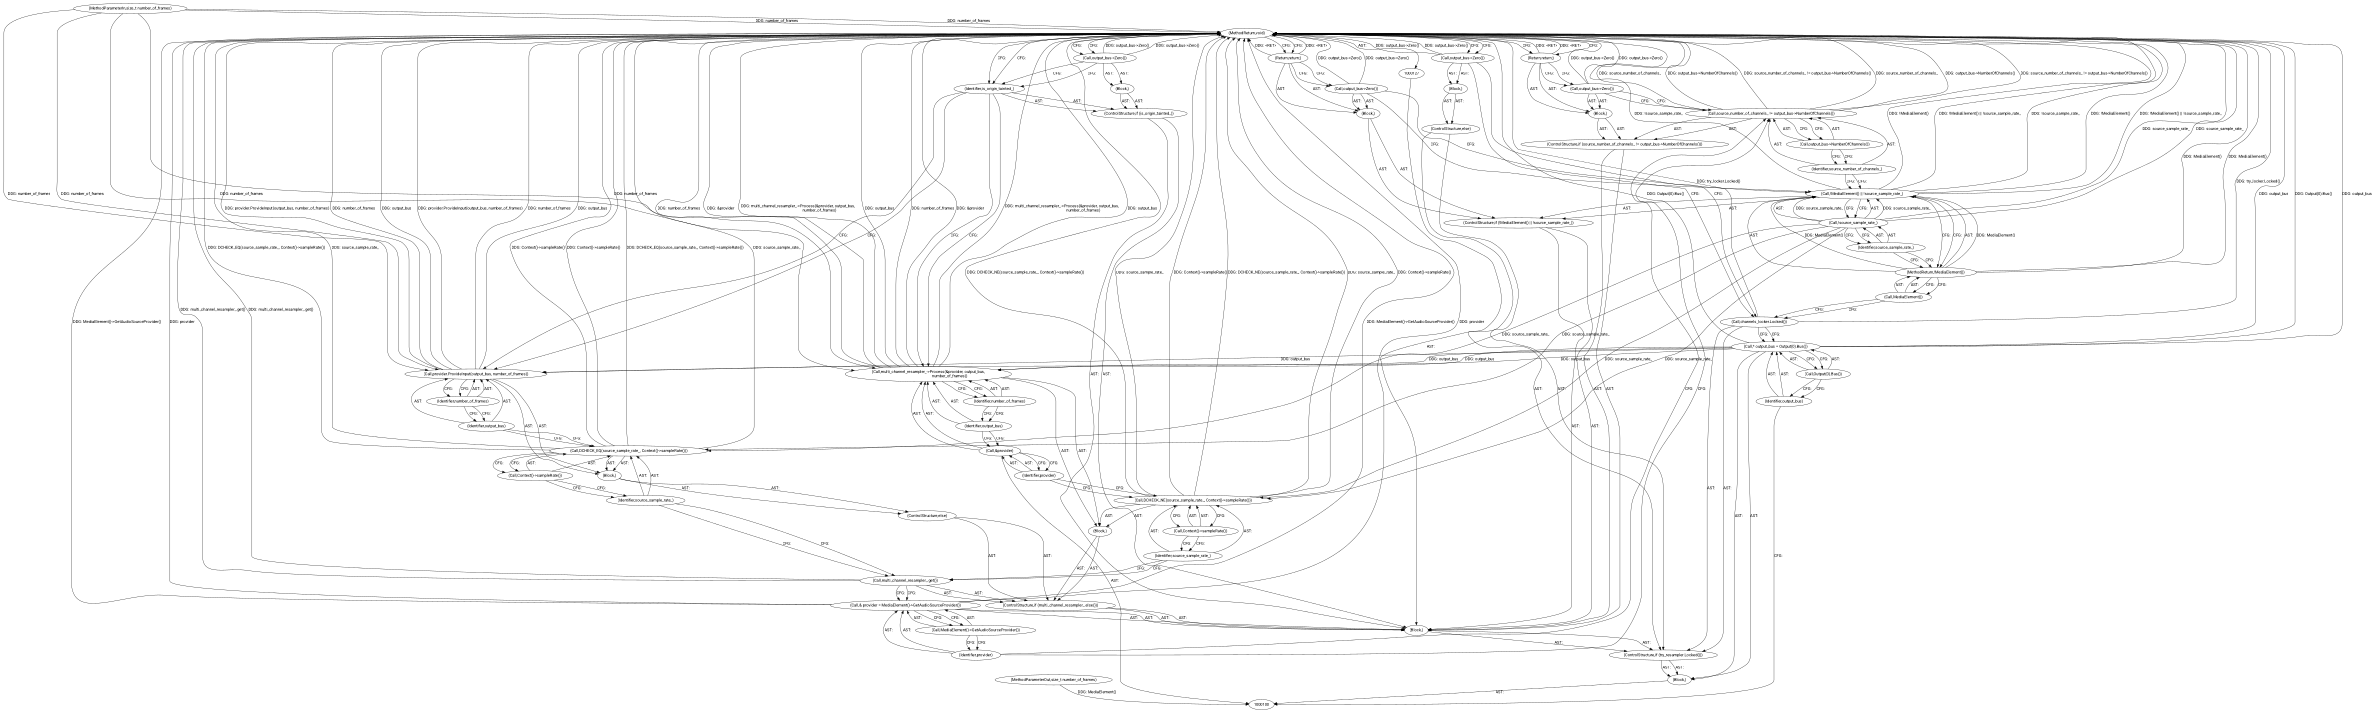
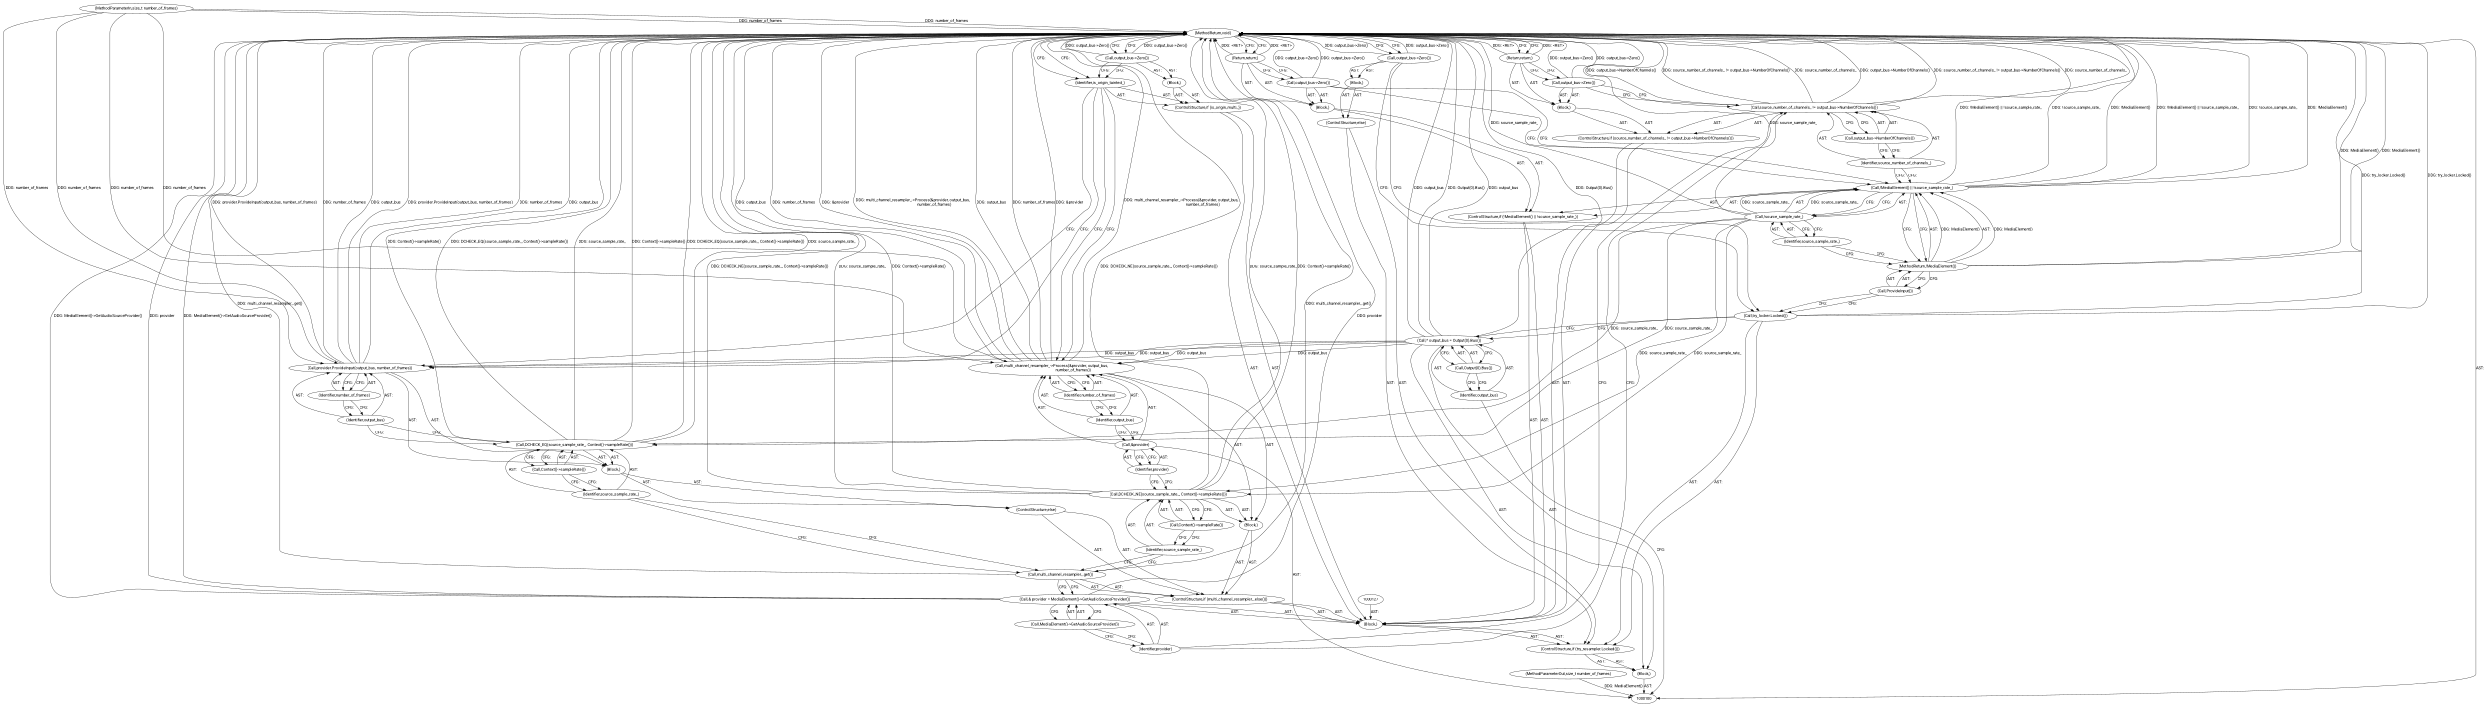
(1353, 43) -> (2476, 151)
(1139, 114) -> (1208, 108)
(1904, 297) -> (1895, 291)
(1759, 322) -> (1766, 316)
